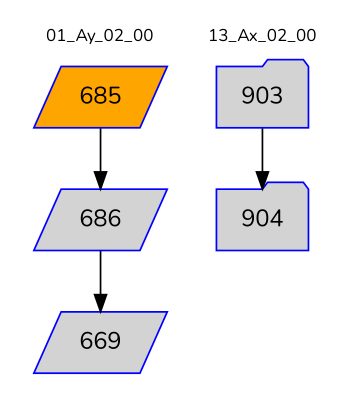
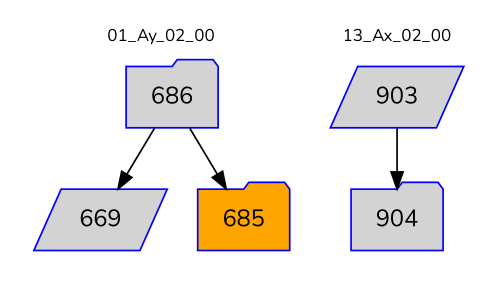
(101, 97) -> (244, 220)
(262, 97) -> (397, 97)
(101, 150) -> (204, 151)
(101, 220) -> (172, 97)
